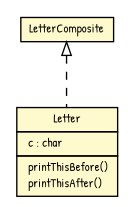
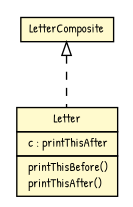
(44, 143) -> (67, 143)
